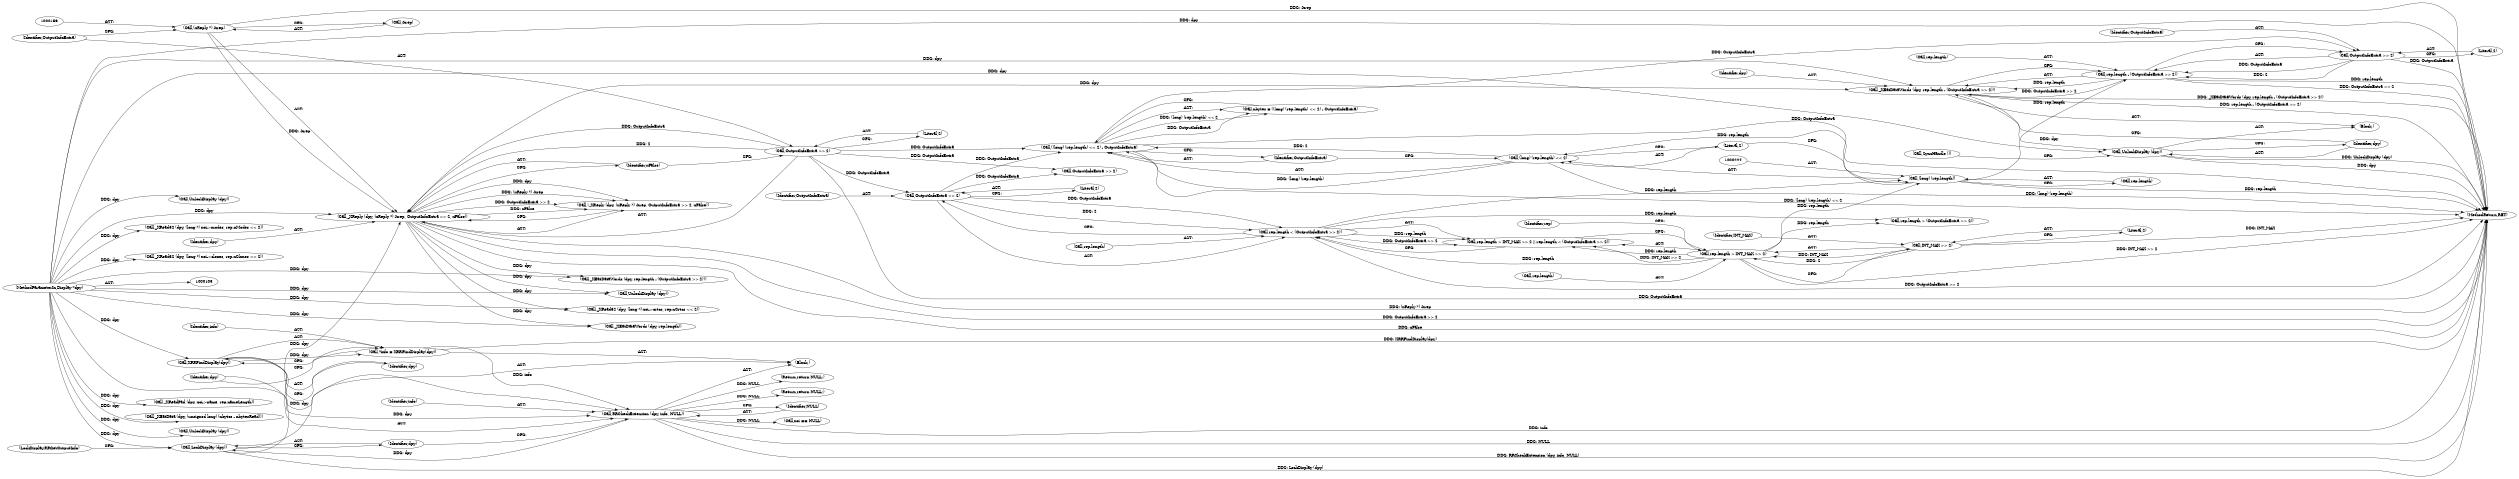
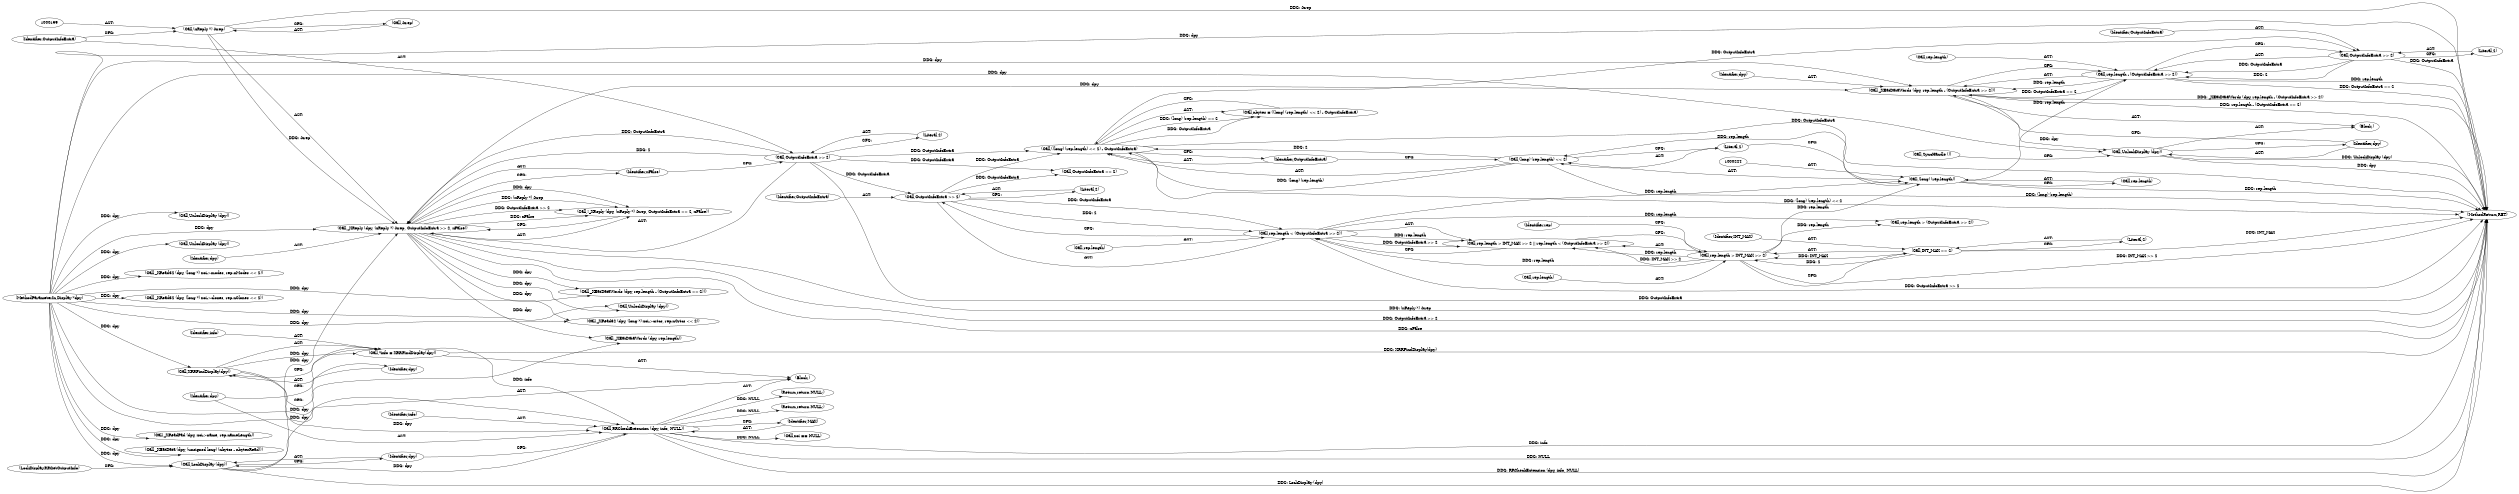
(204, 282) -> none
(803, 407) -> (803, 422)
